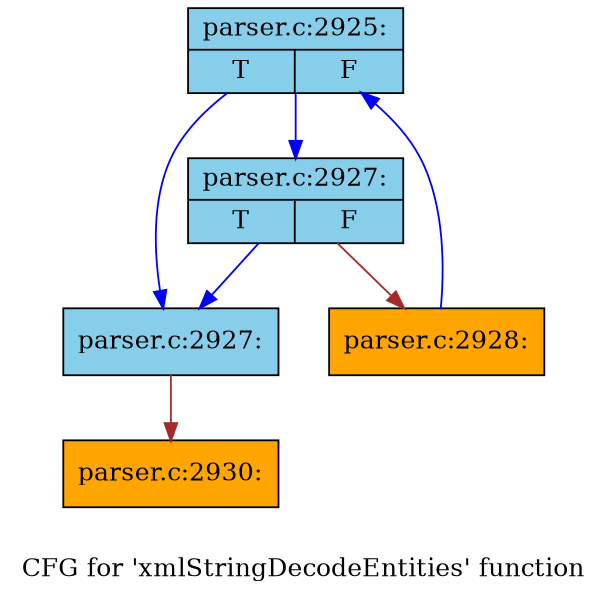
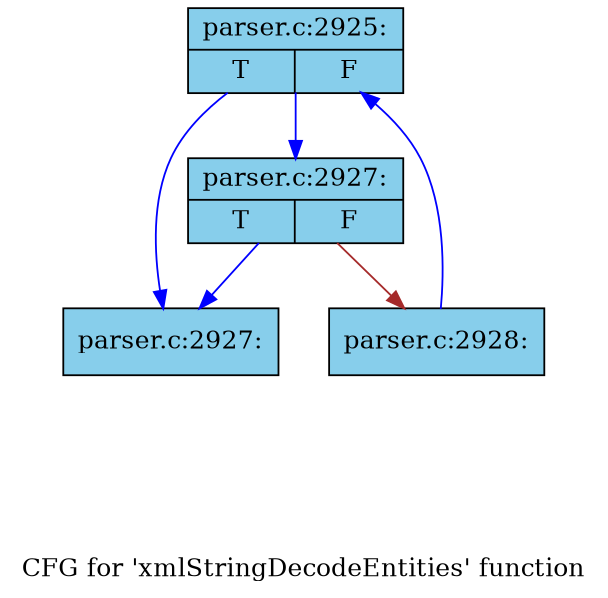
(437, 342) -> (437, 342)
(171, 474) -> none
